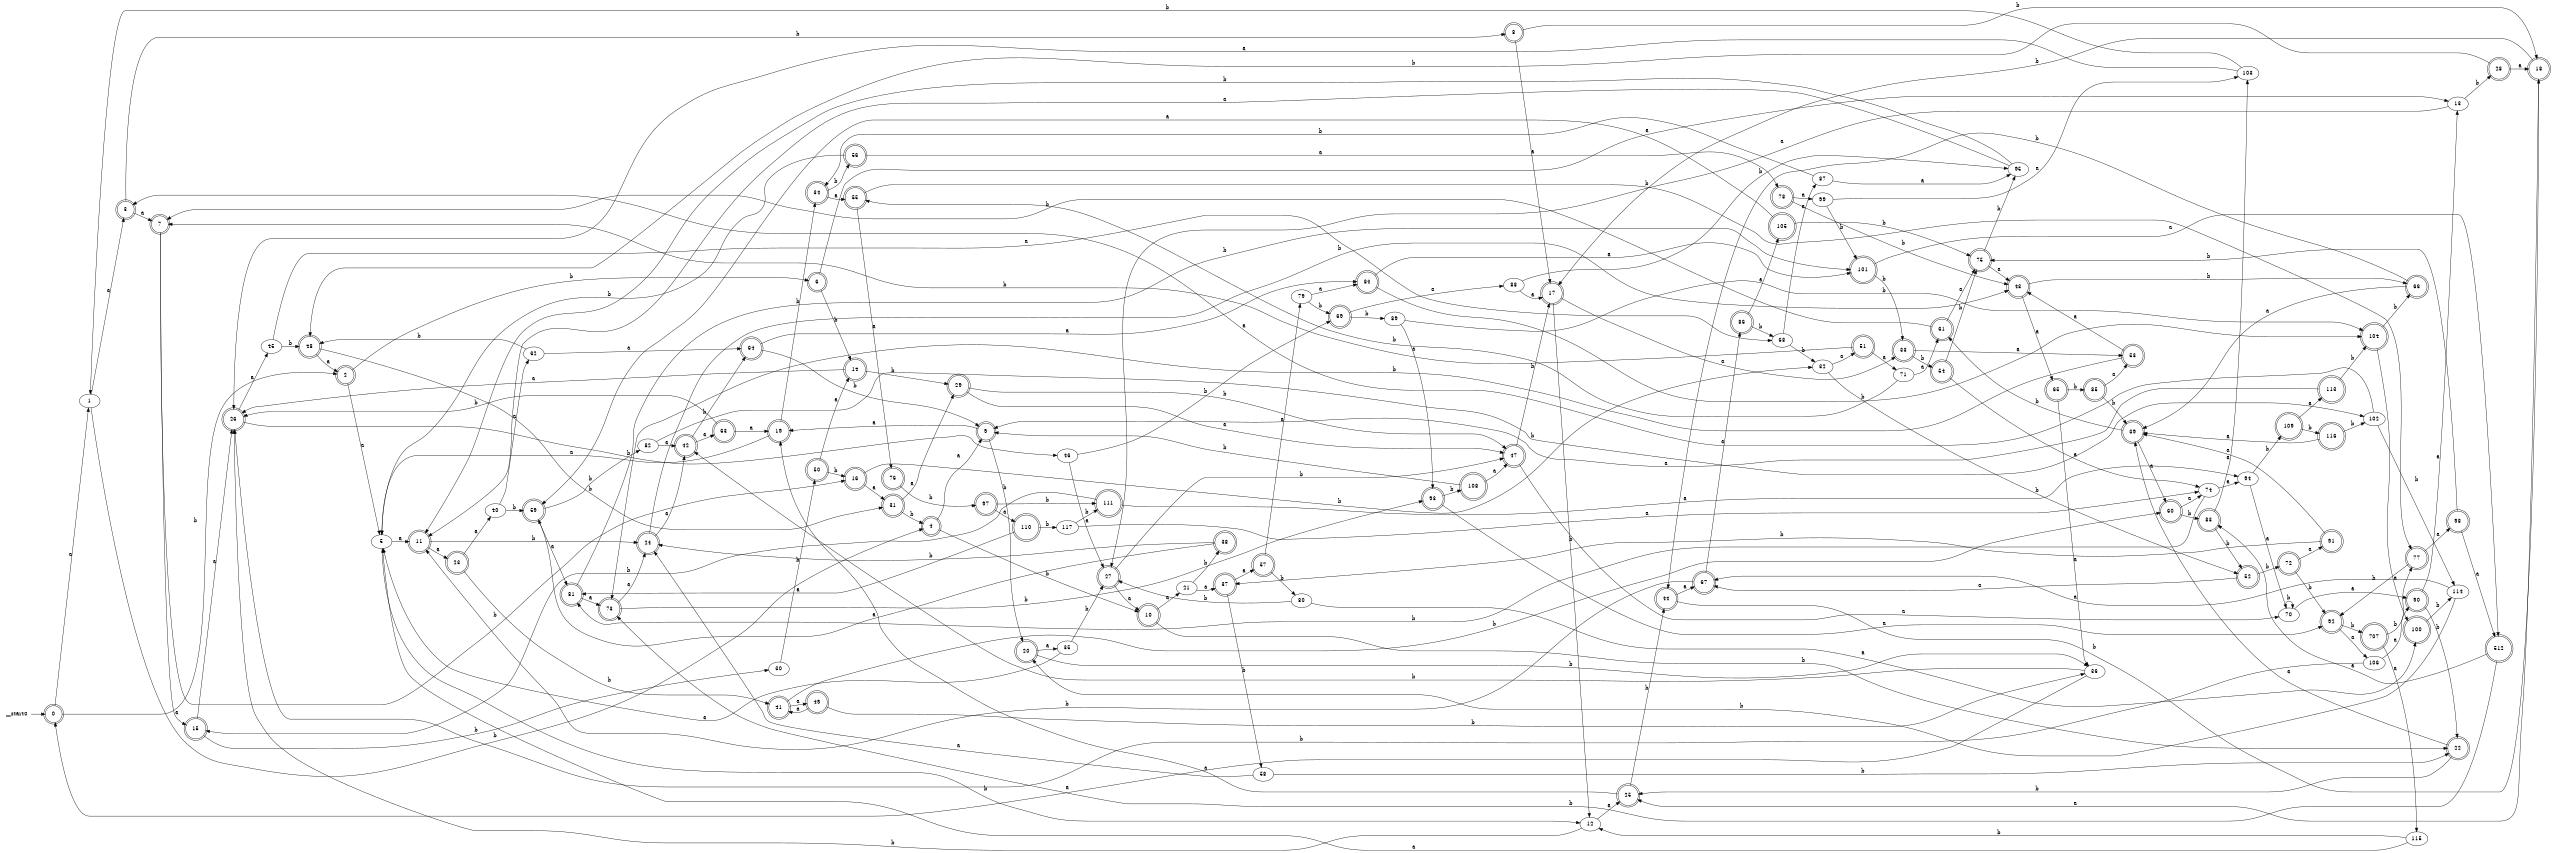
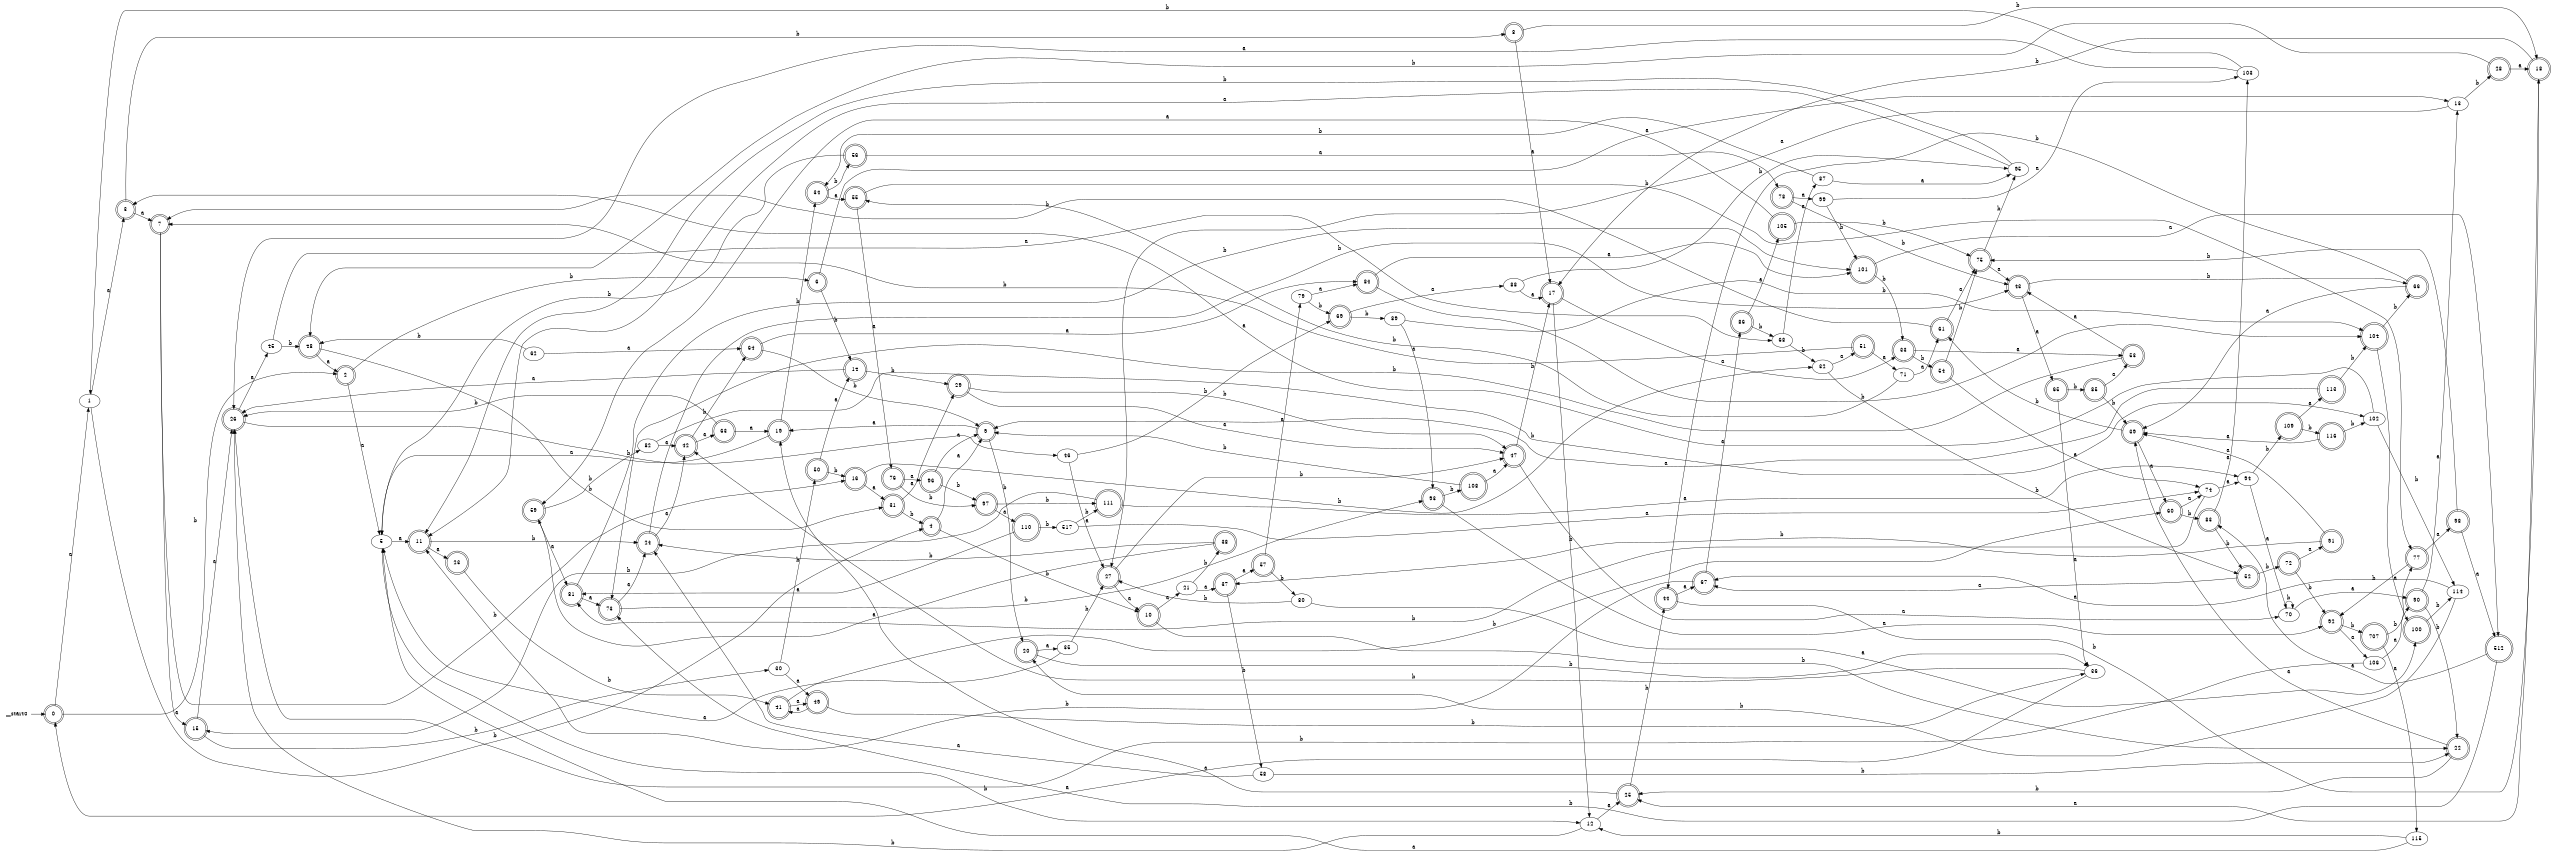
none -> (931, 481)
(495, 511) -> none
(1067, 527) -> (1067, 527)
none -> (796, 684)
